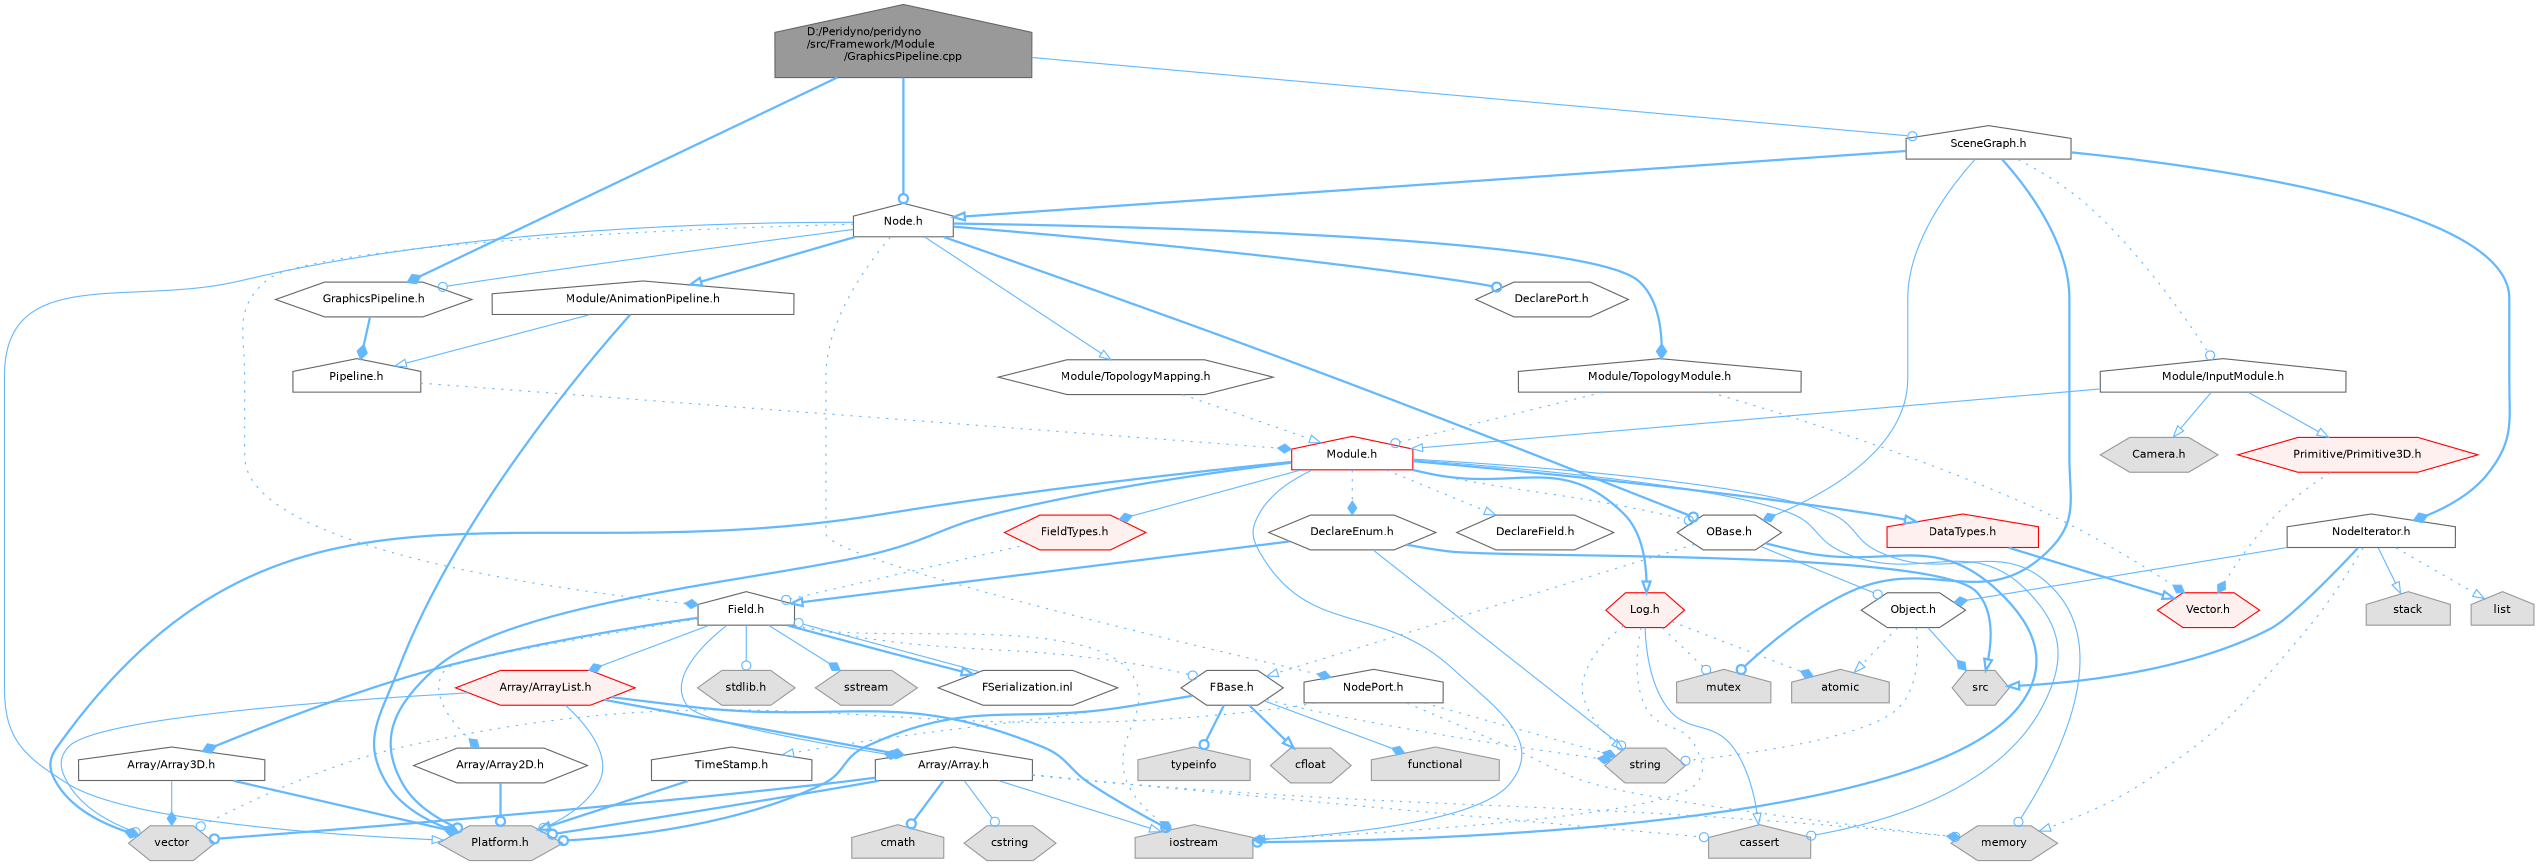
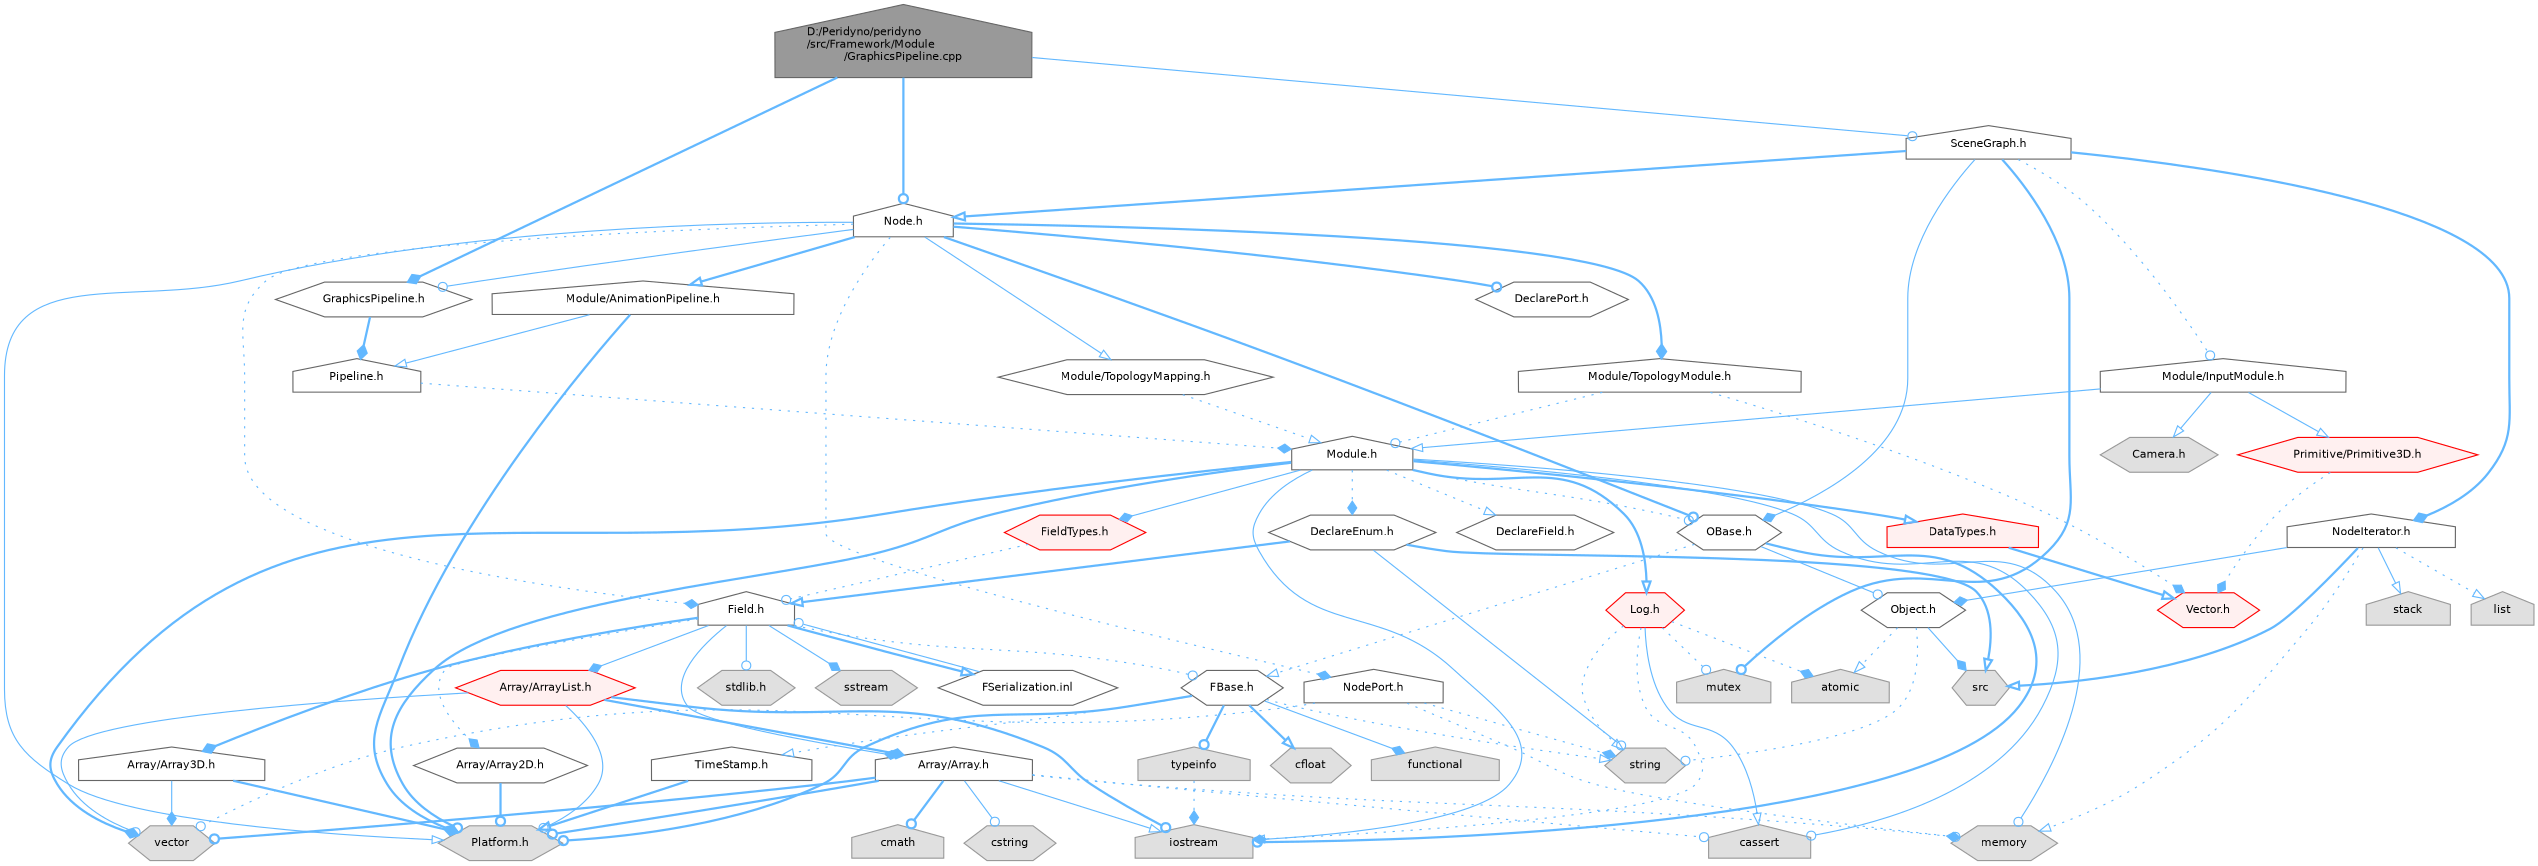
(1352, 455) -> (1352, 455)
(1049, 640) -> (1194, 798)
(1431, 733) -> (1431, 733)
